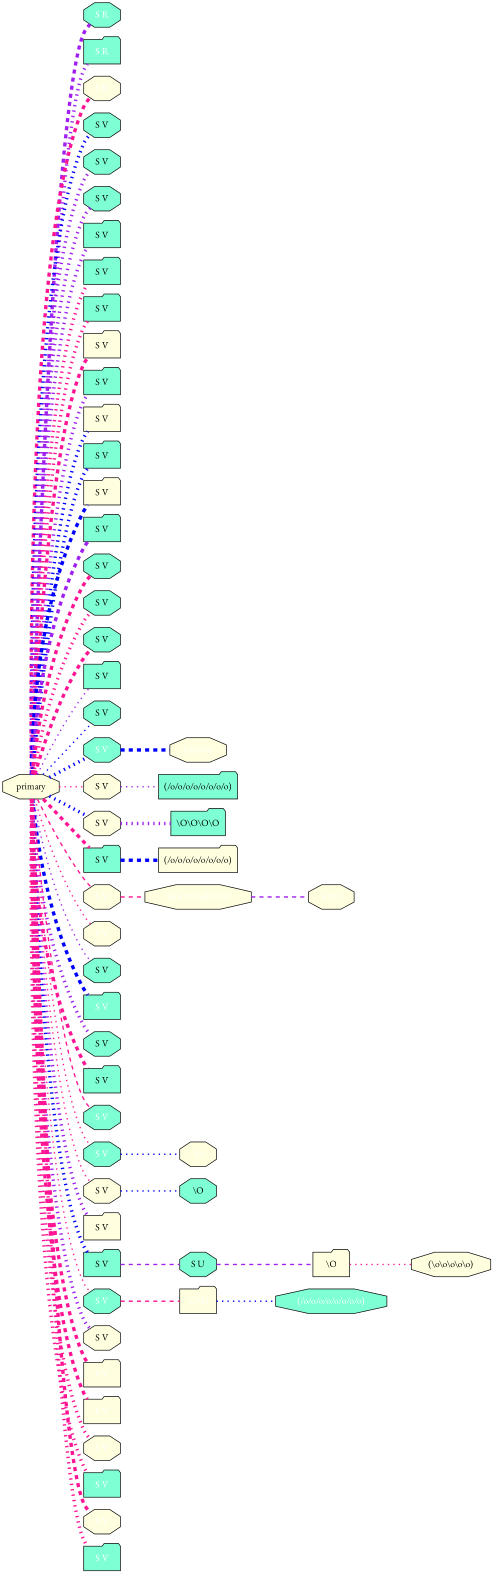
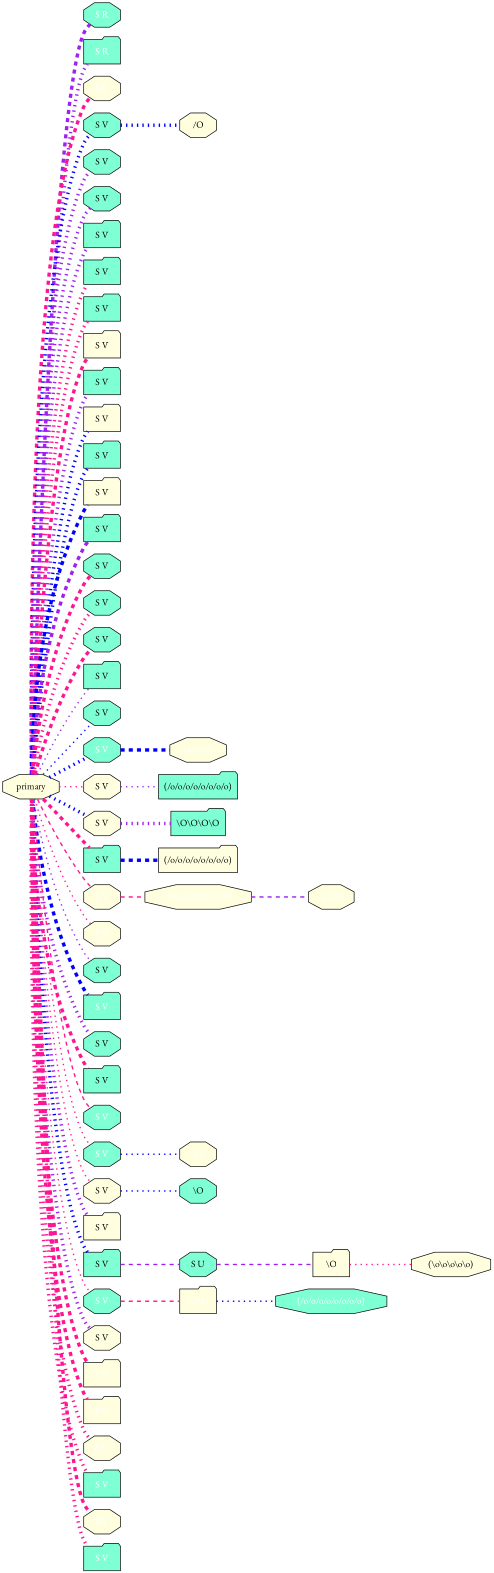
none -> (198, 125)
